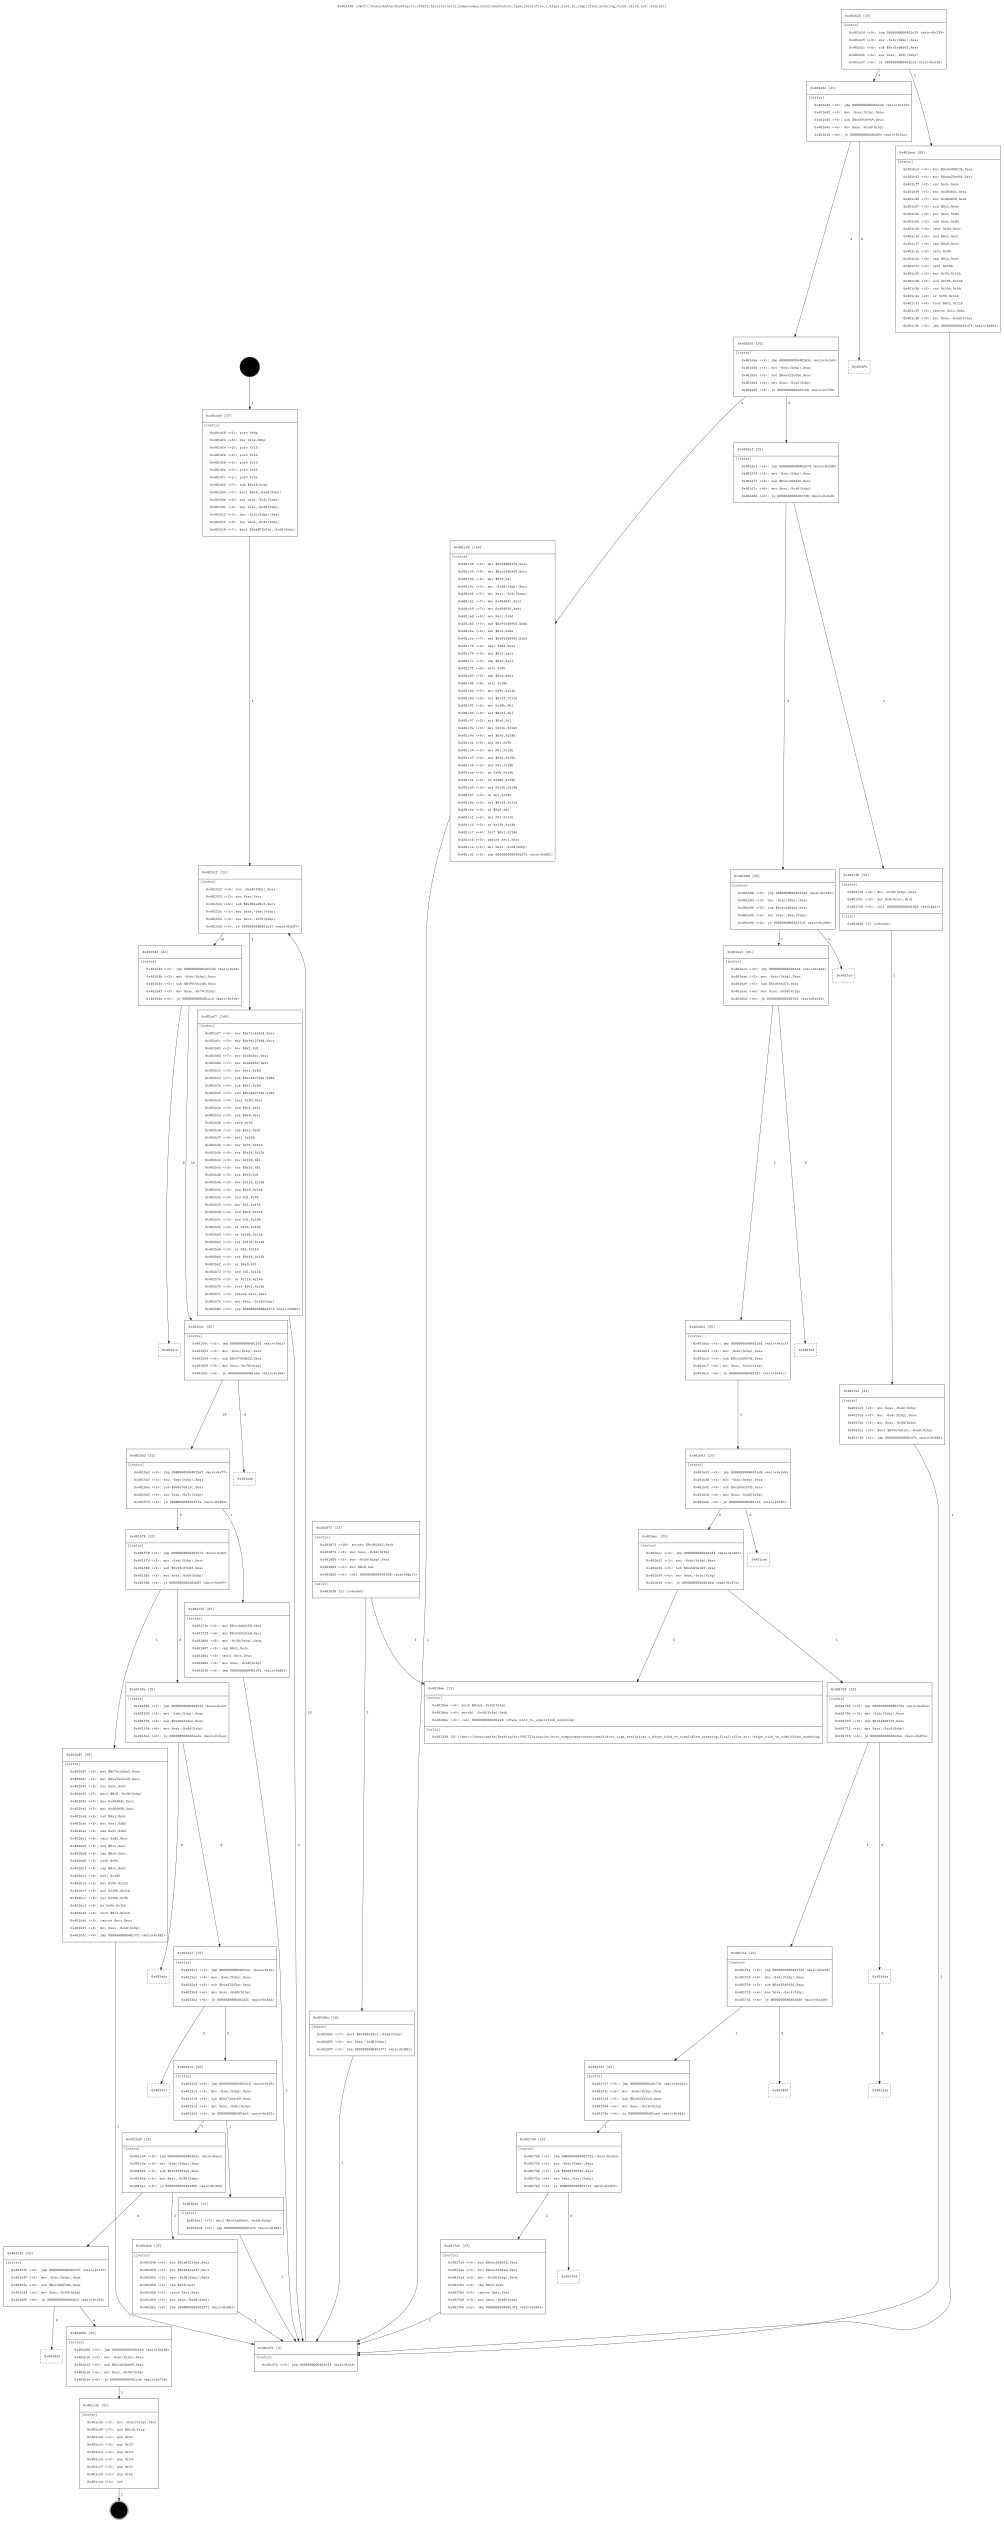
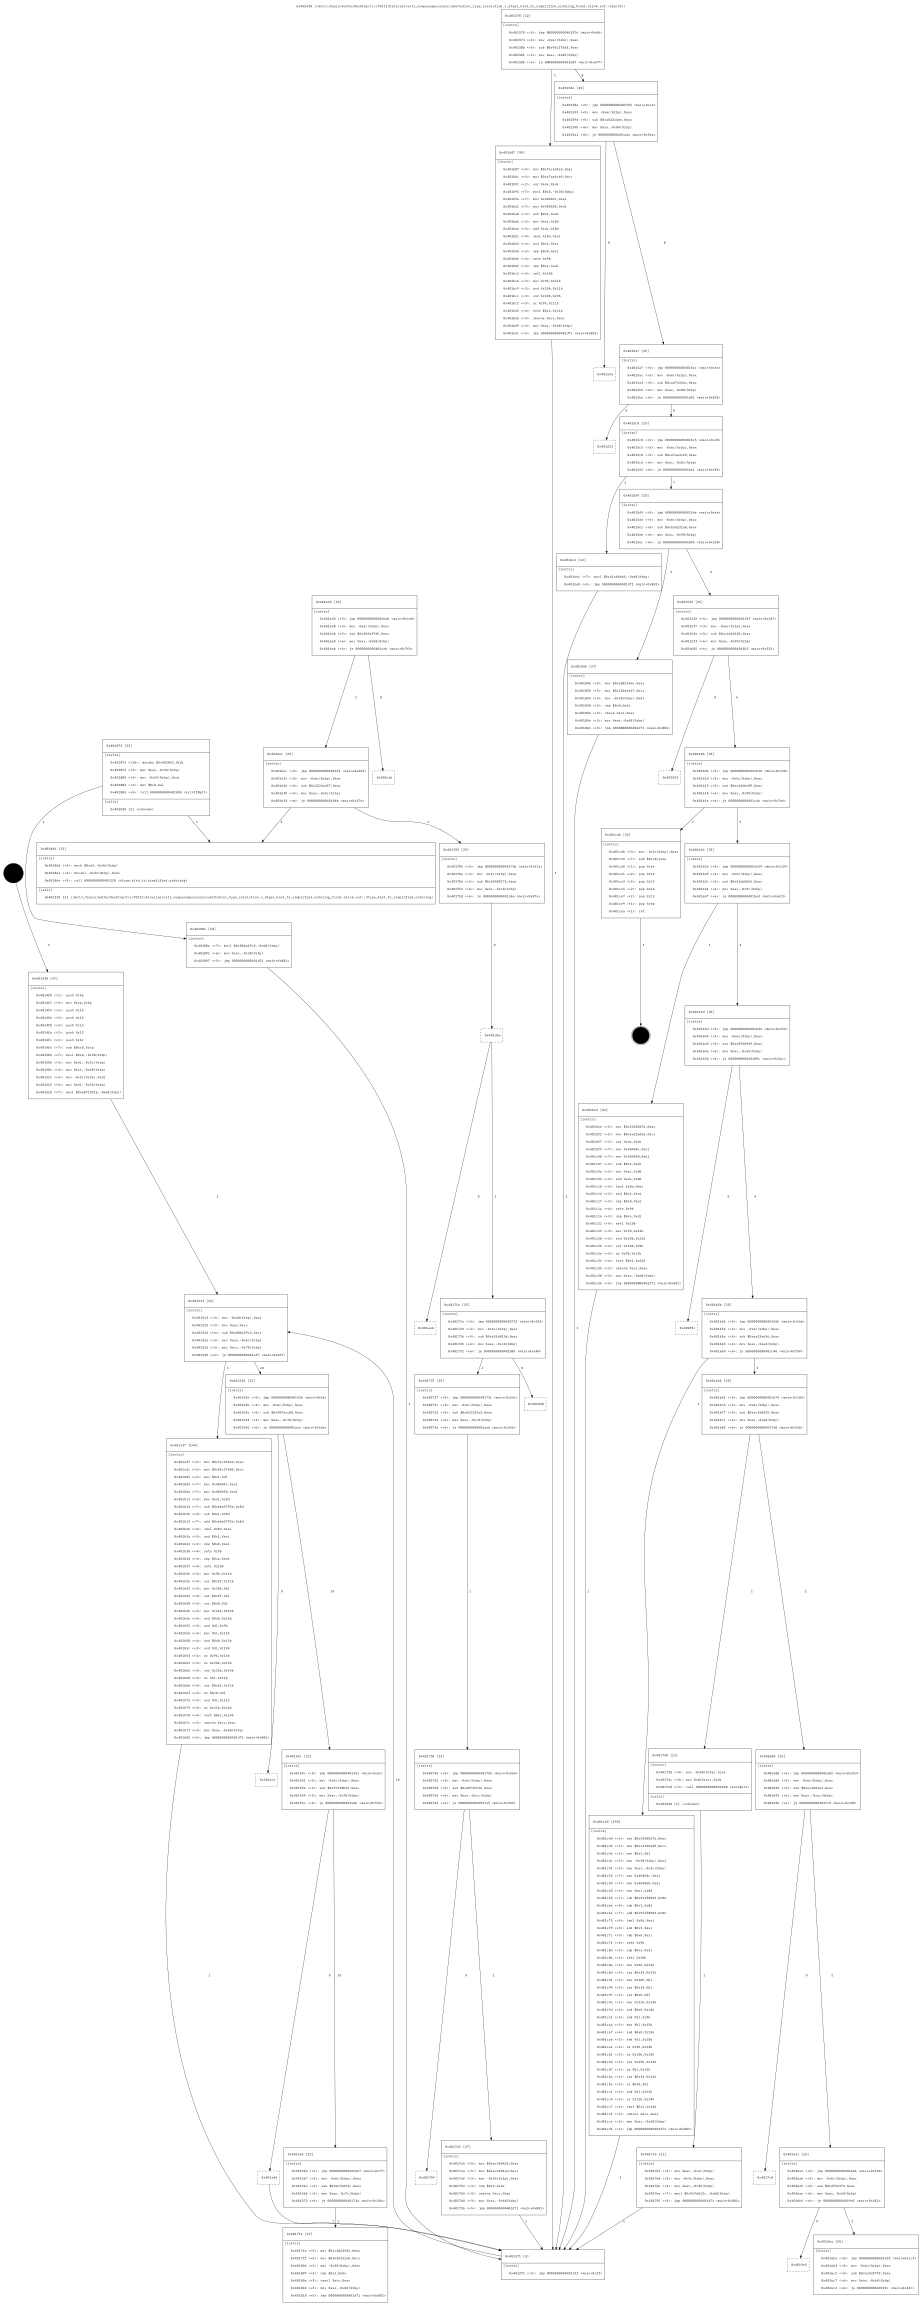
none -> (737, 824)
(738, 1413) -> none
(178, 1518) -> none
(830, 1844) -> (492, 1169)
(281, 2008) -> (373, 2225)
